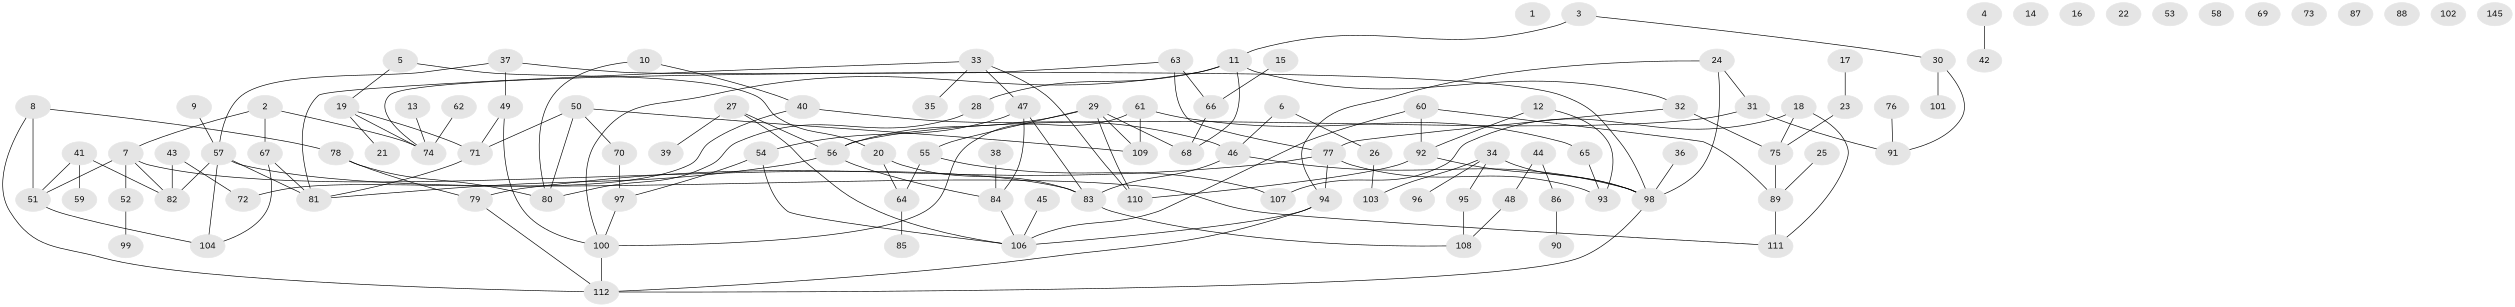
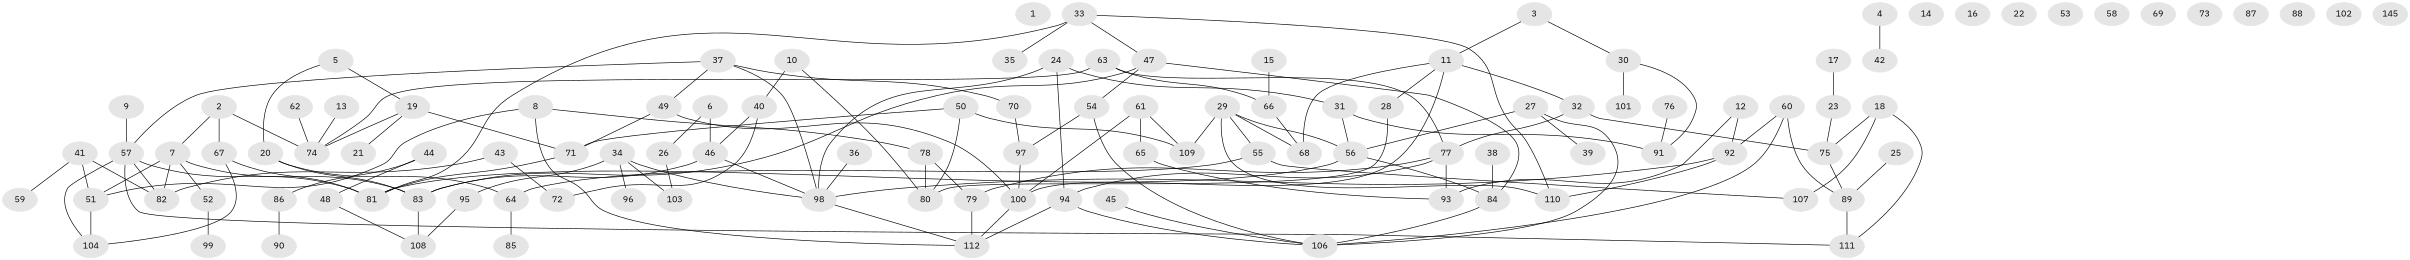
(598, 130) -> (914, 84)
